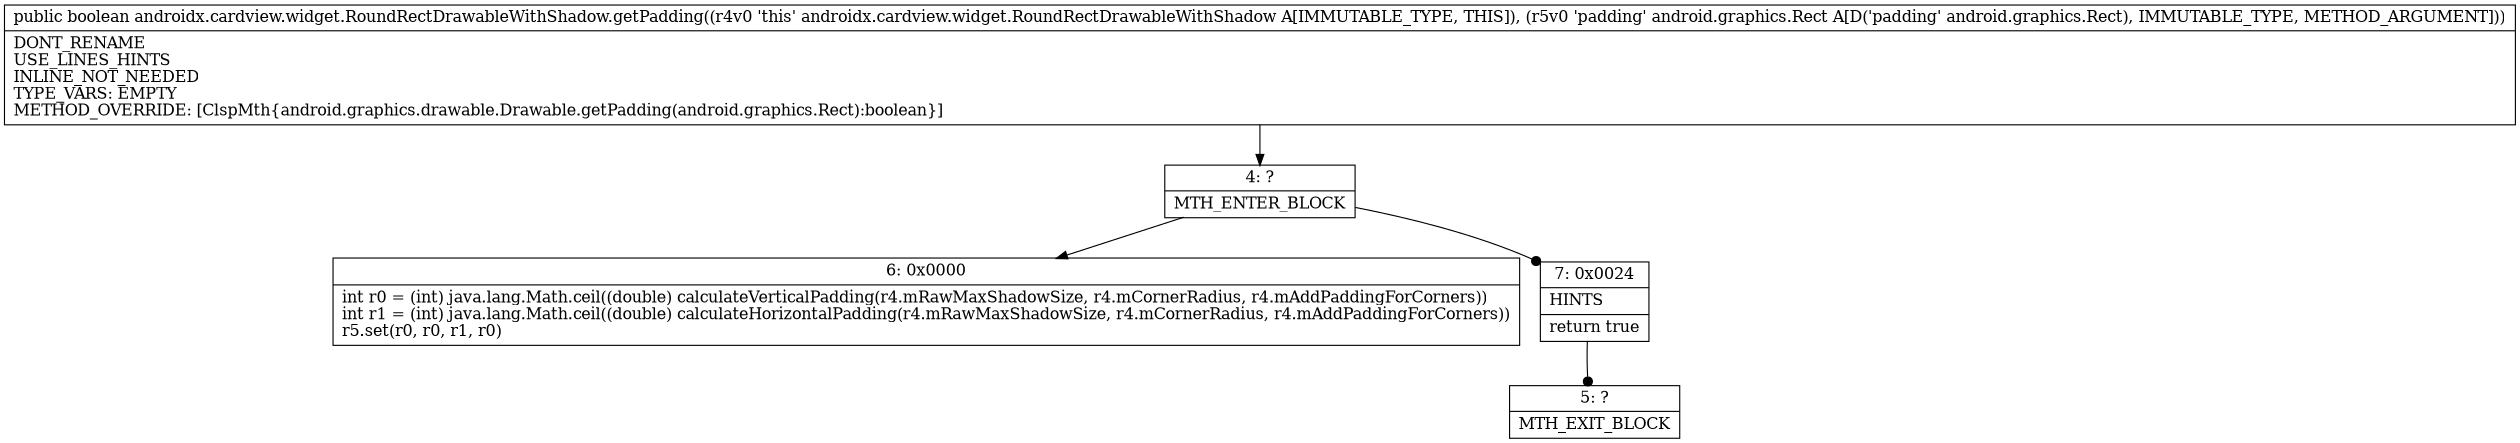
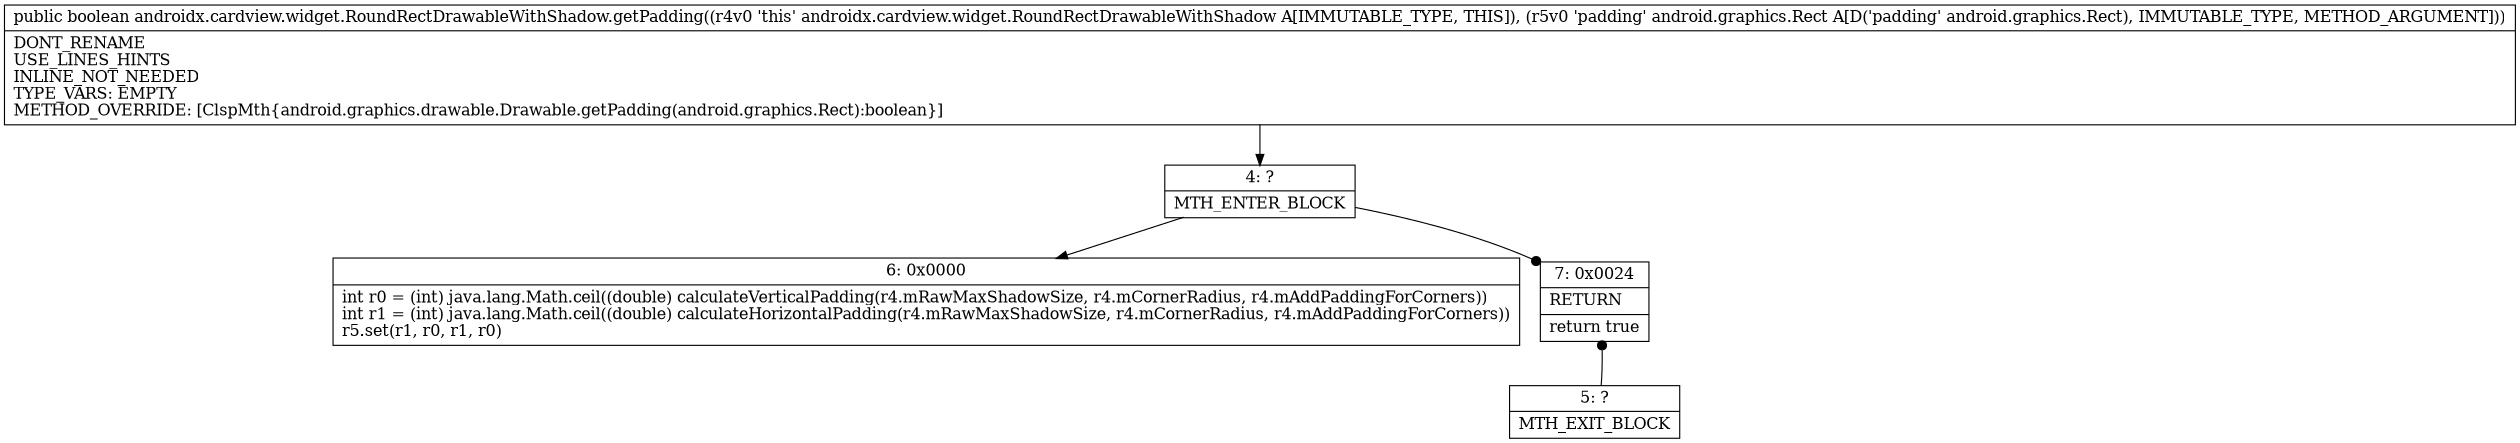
(1577, 301) -> (1586, 301)
(422, 331) -> (422, 331)
(1587, 359) -> (1602, 368)
